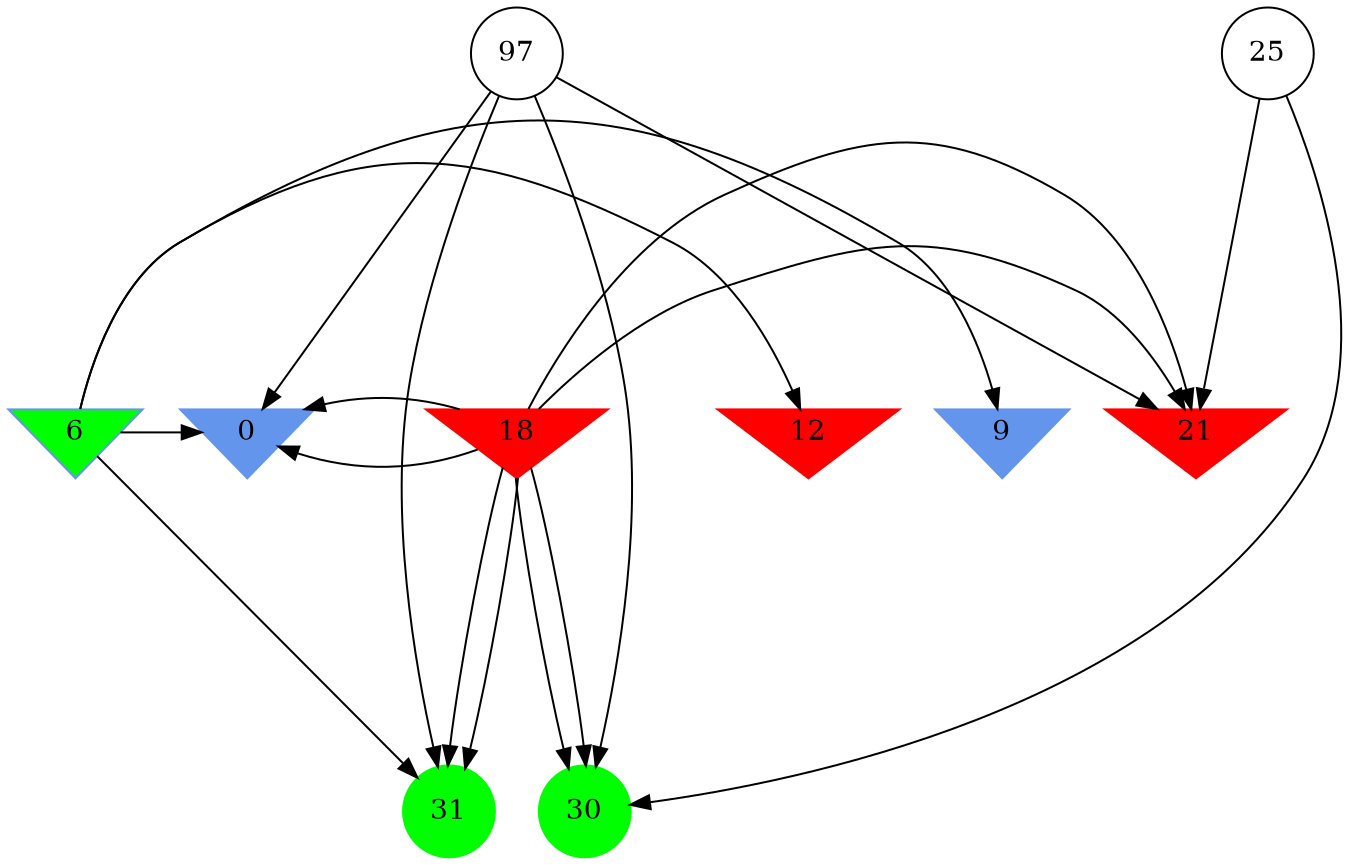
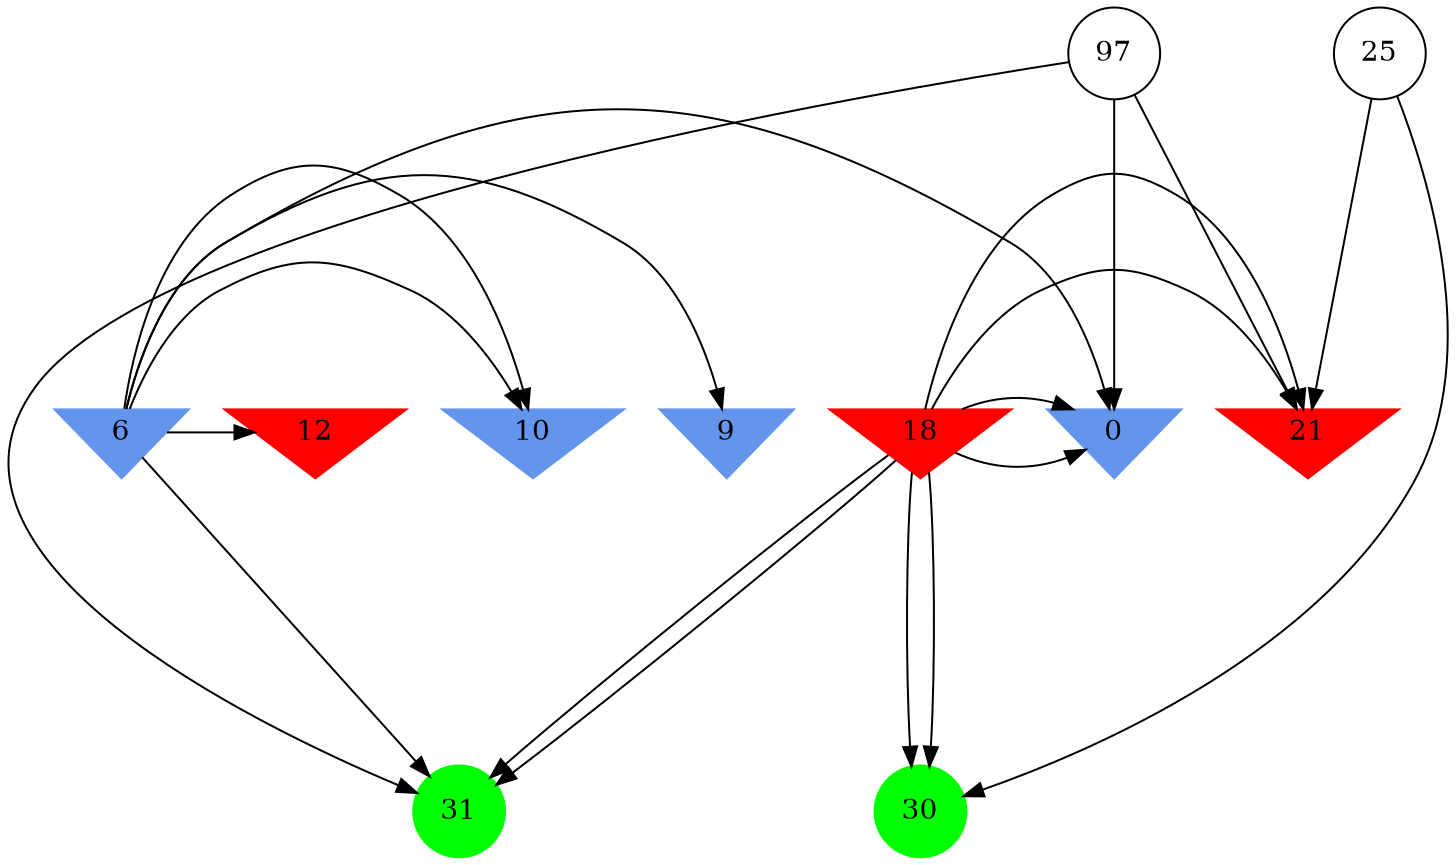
(628, 416) -> none
(75, 432) -> (122, 432)
none -> (533, 432)
